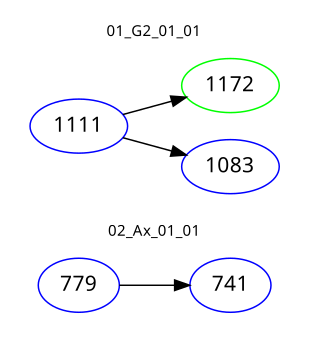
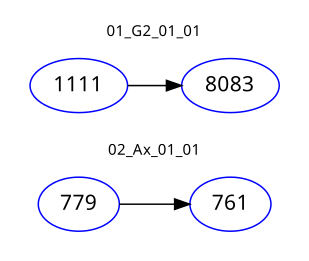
(230, 86) -> none
(230, 167) -> (230, 86)
(230, 285) -> (230, 204)
